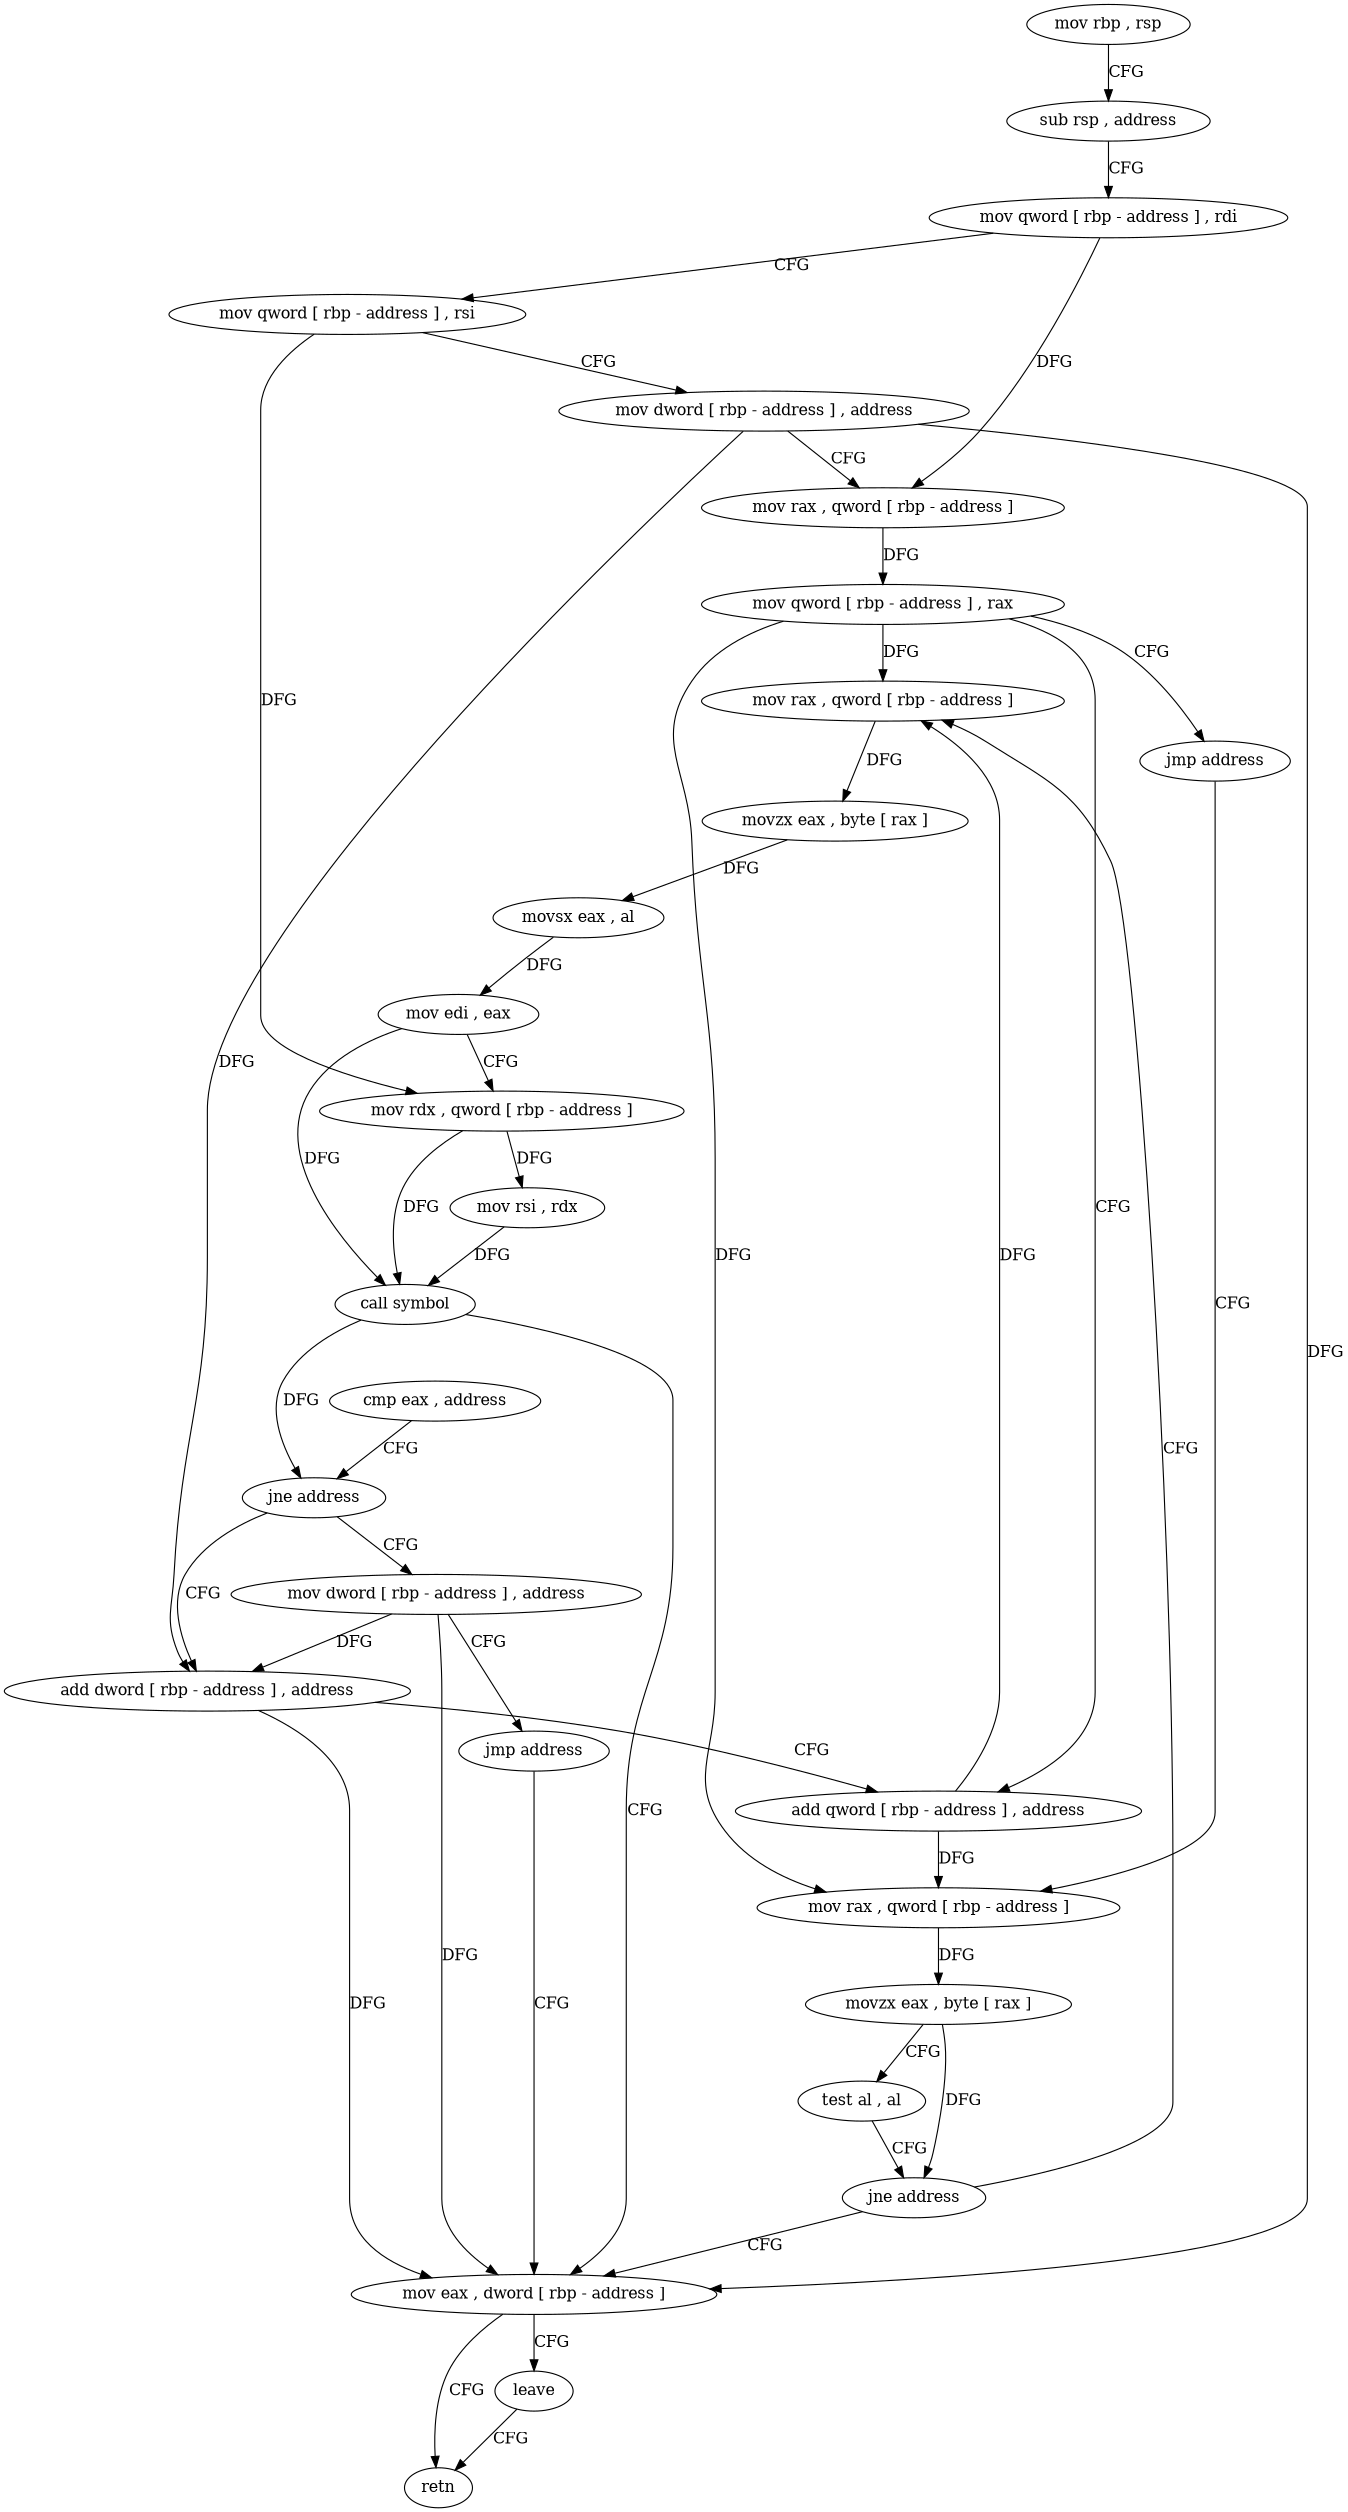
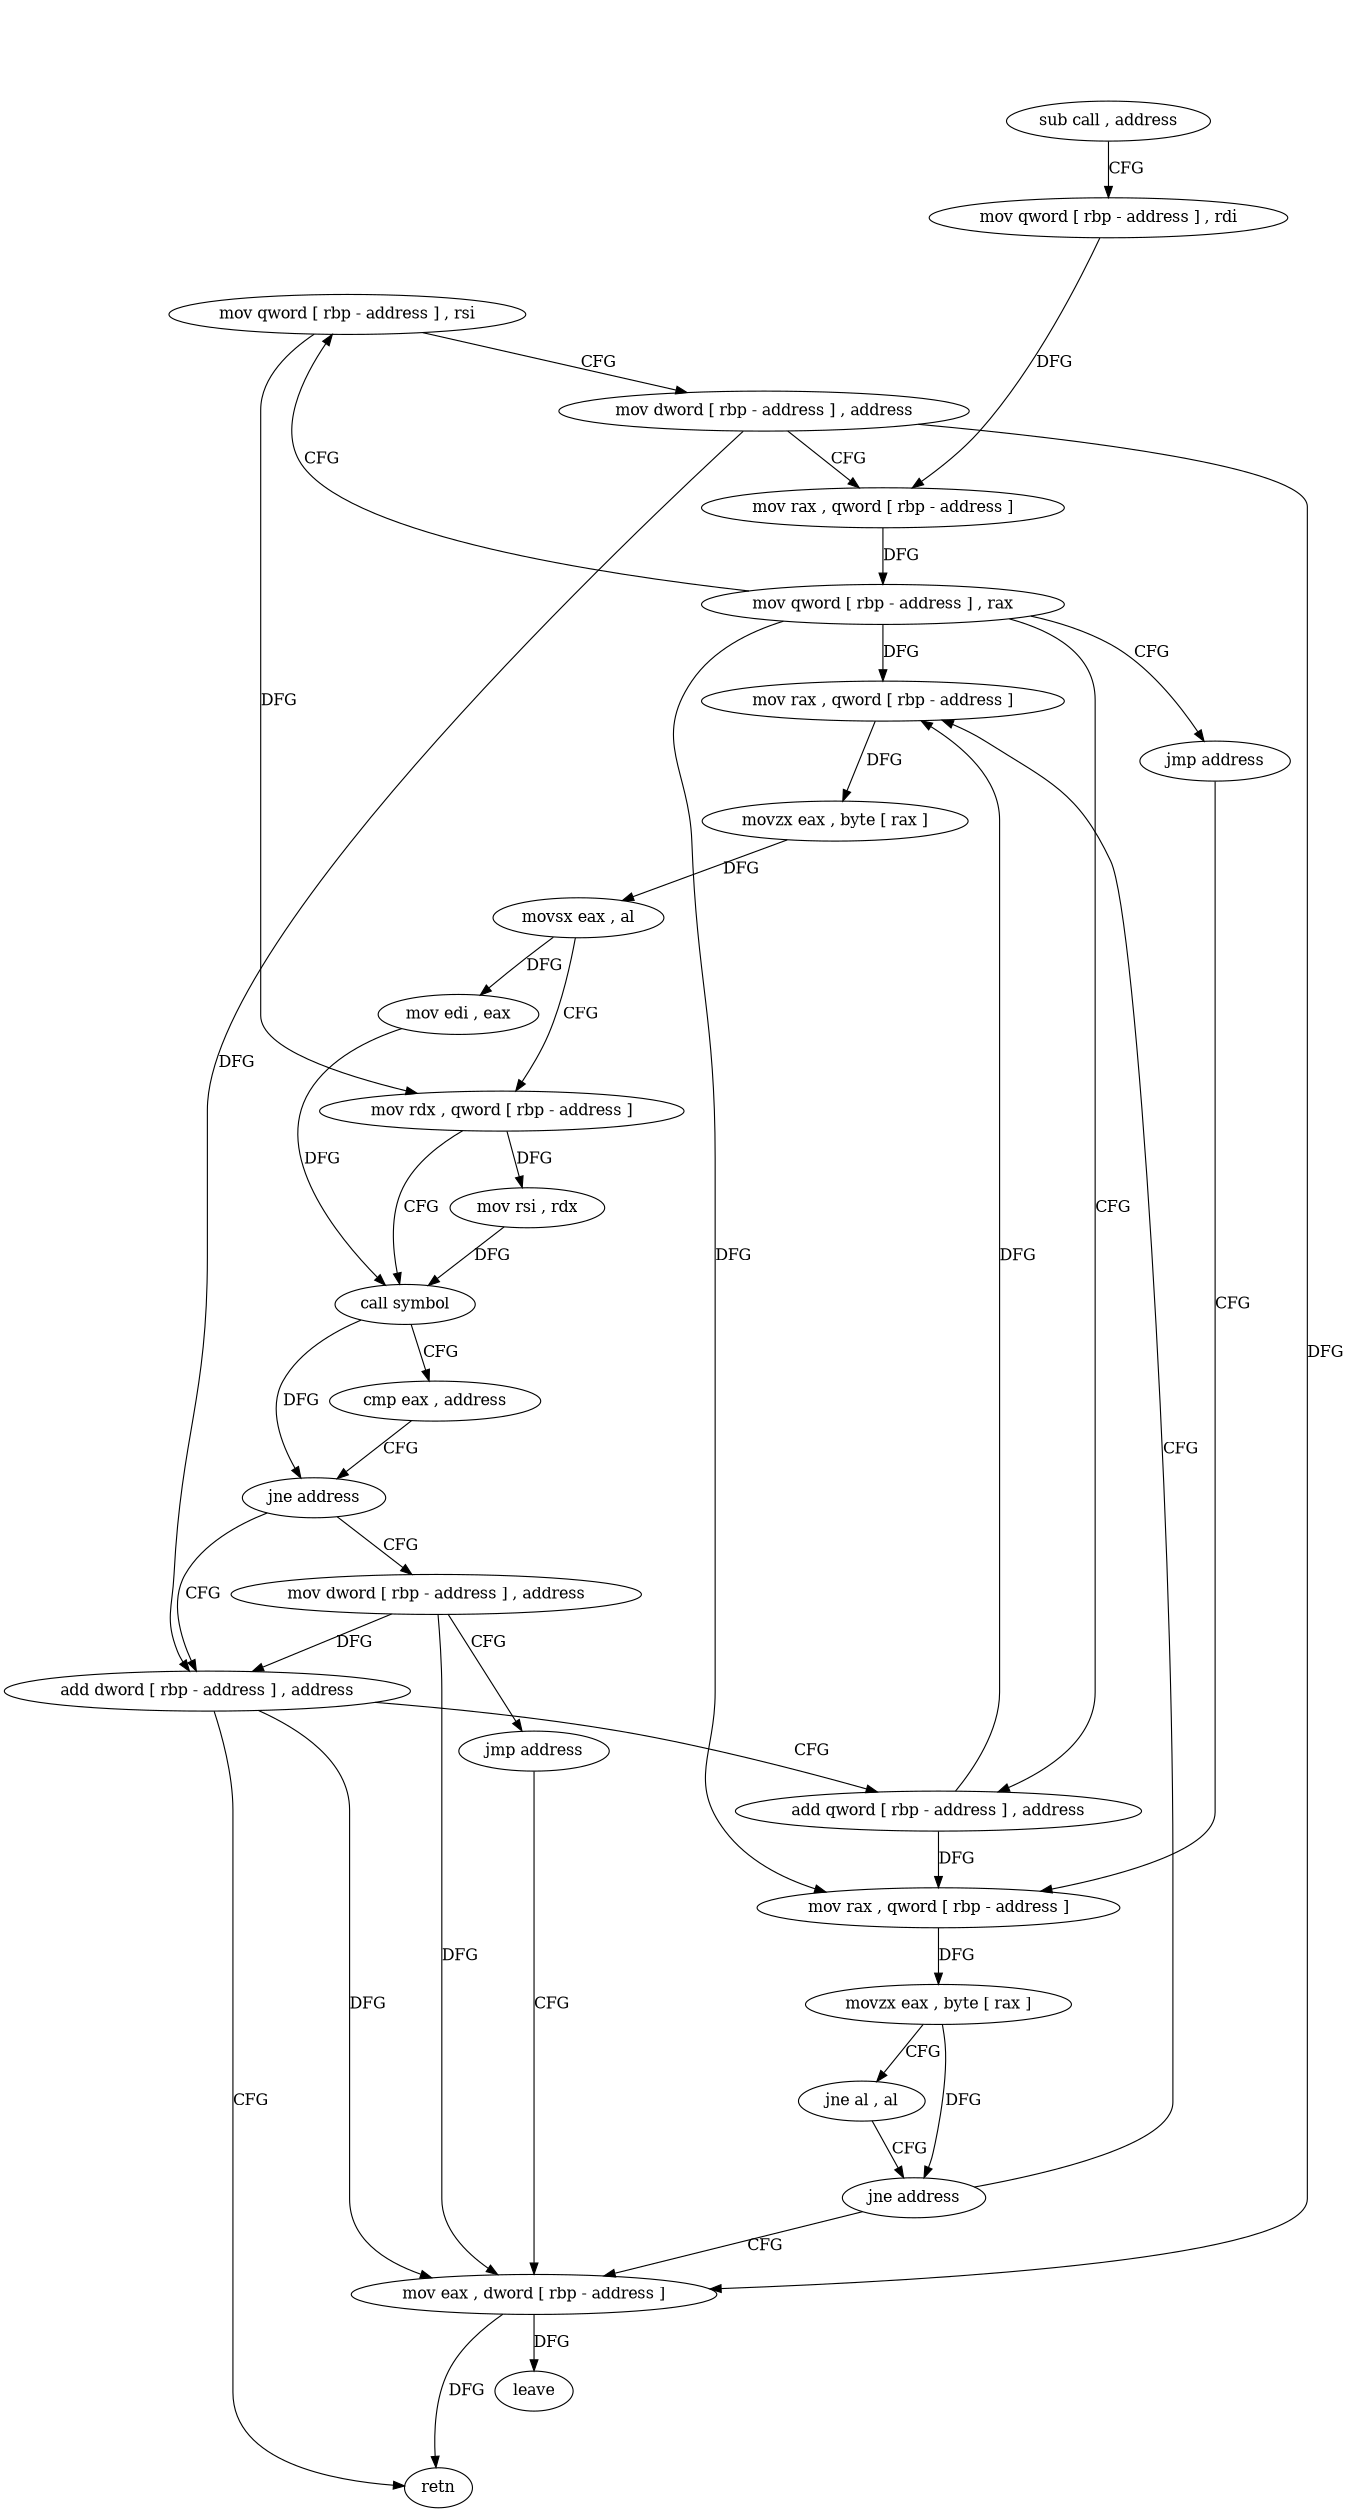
(1108, 24) -> none
(1108, 121) -> (1108, 121)
(733, 265) -> (453, 539)
(478, 1058) -> (557, 1013)
(421, 1208) -> (421, 1208)
(636, 1724) -> (418, 1347)
(862, 2101) -> (862, 2101)
(552, 2343) -> (552, 2343)
(467, 2391) -> (467, 2391)
(490, 2436) -> (233, 2152)
